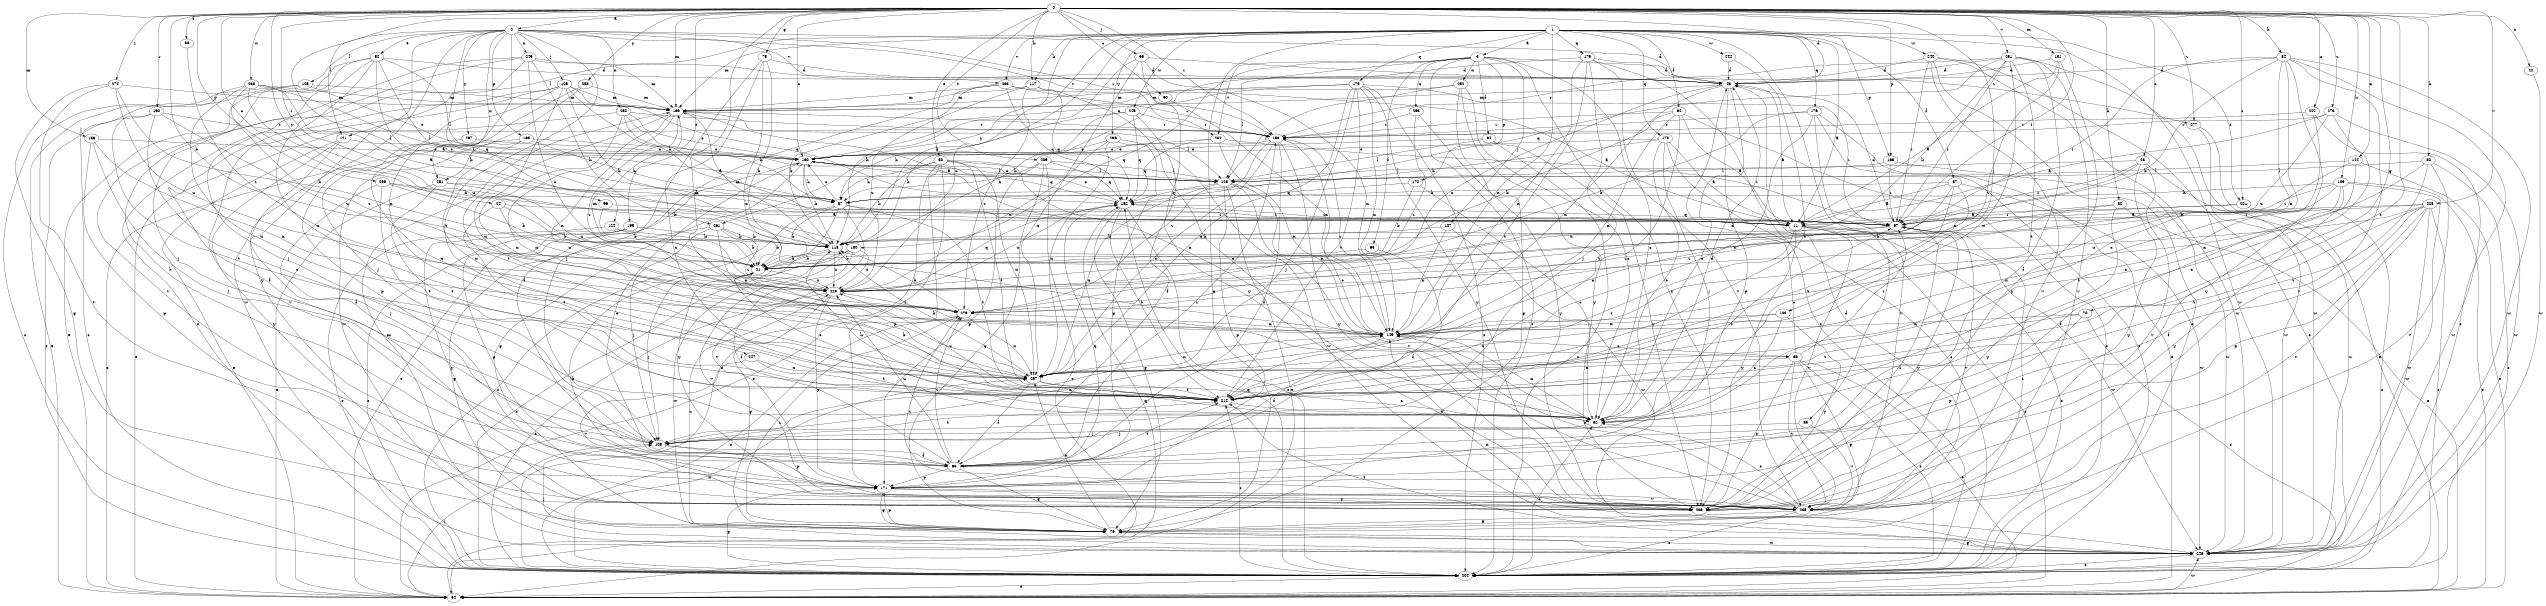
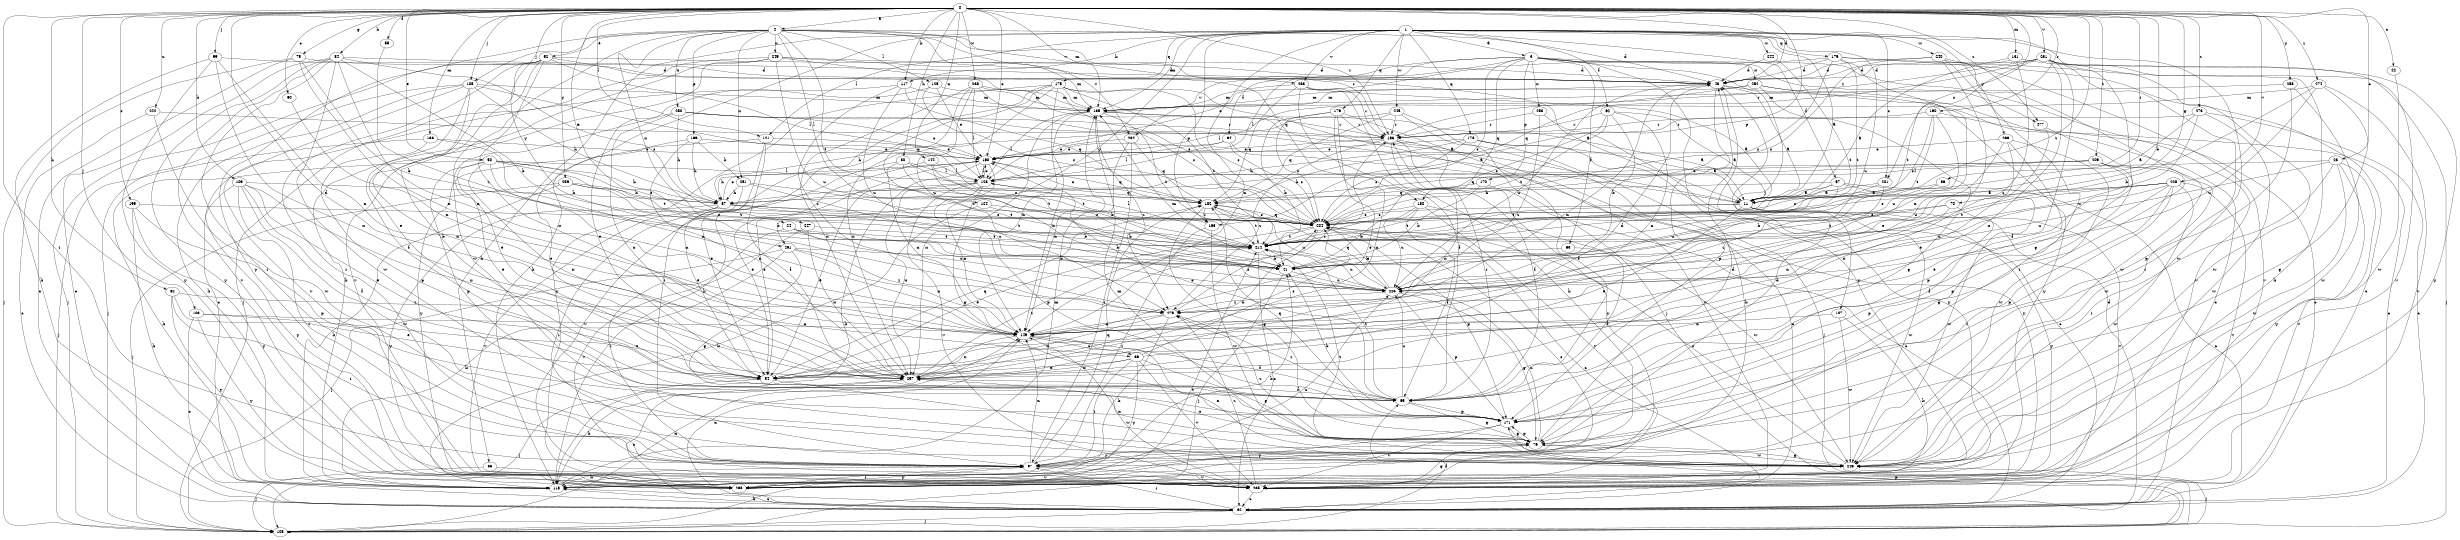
none -> (694, 11)
(469, 139) -> none
(1174, 171) -> (1694, 171)
(1509, 221) -> (1204, 215)
